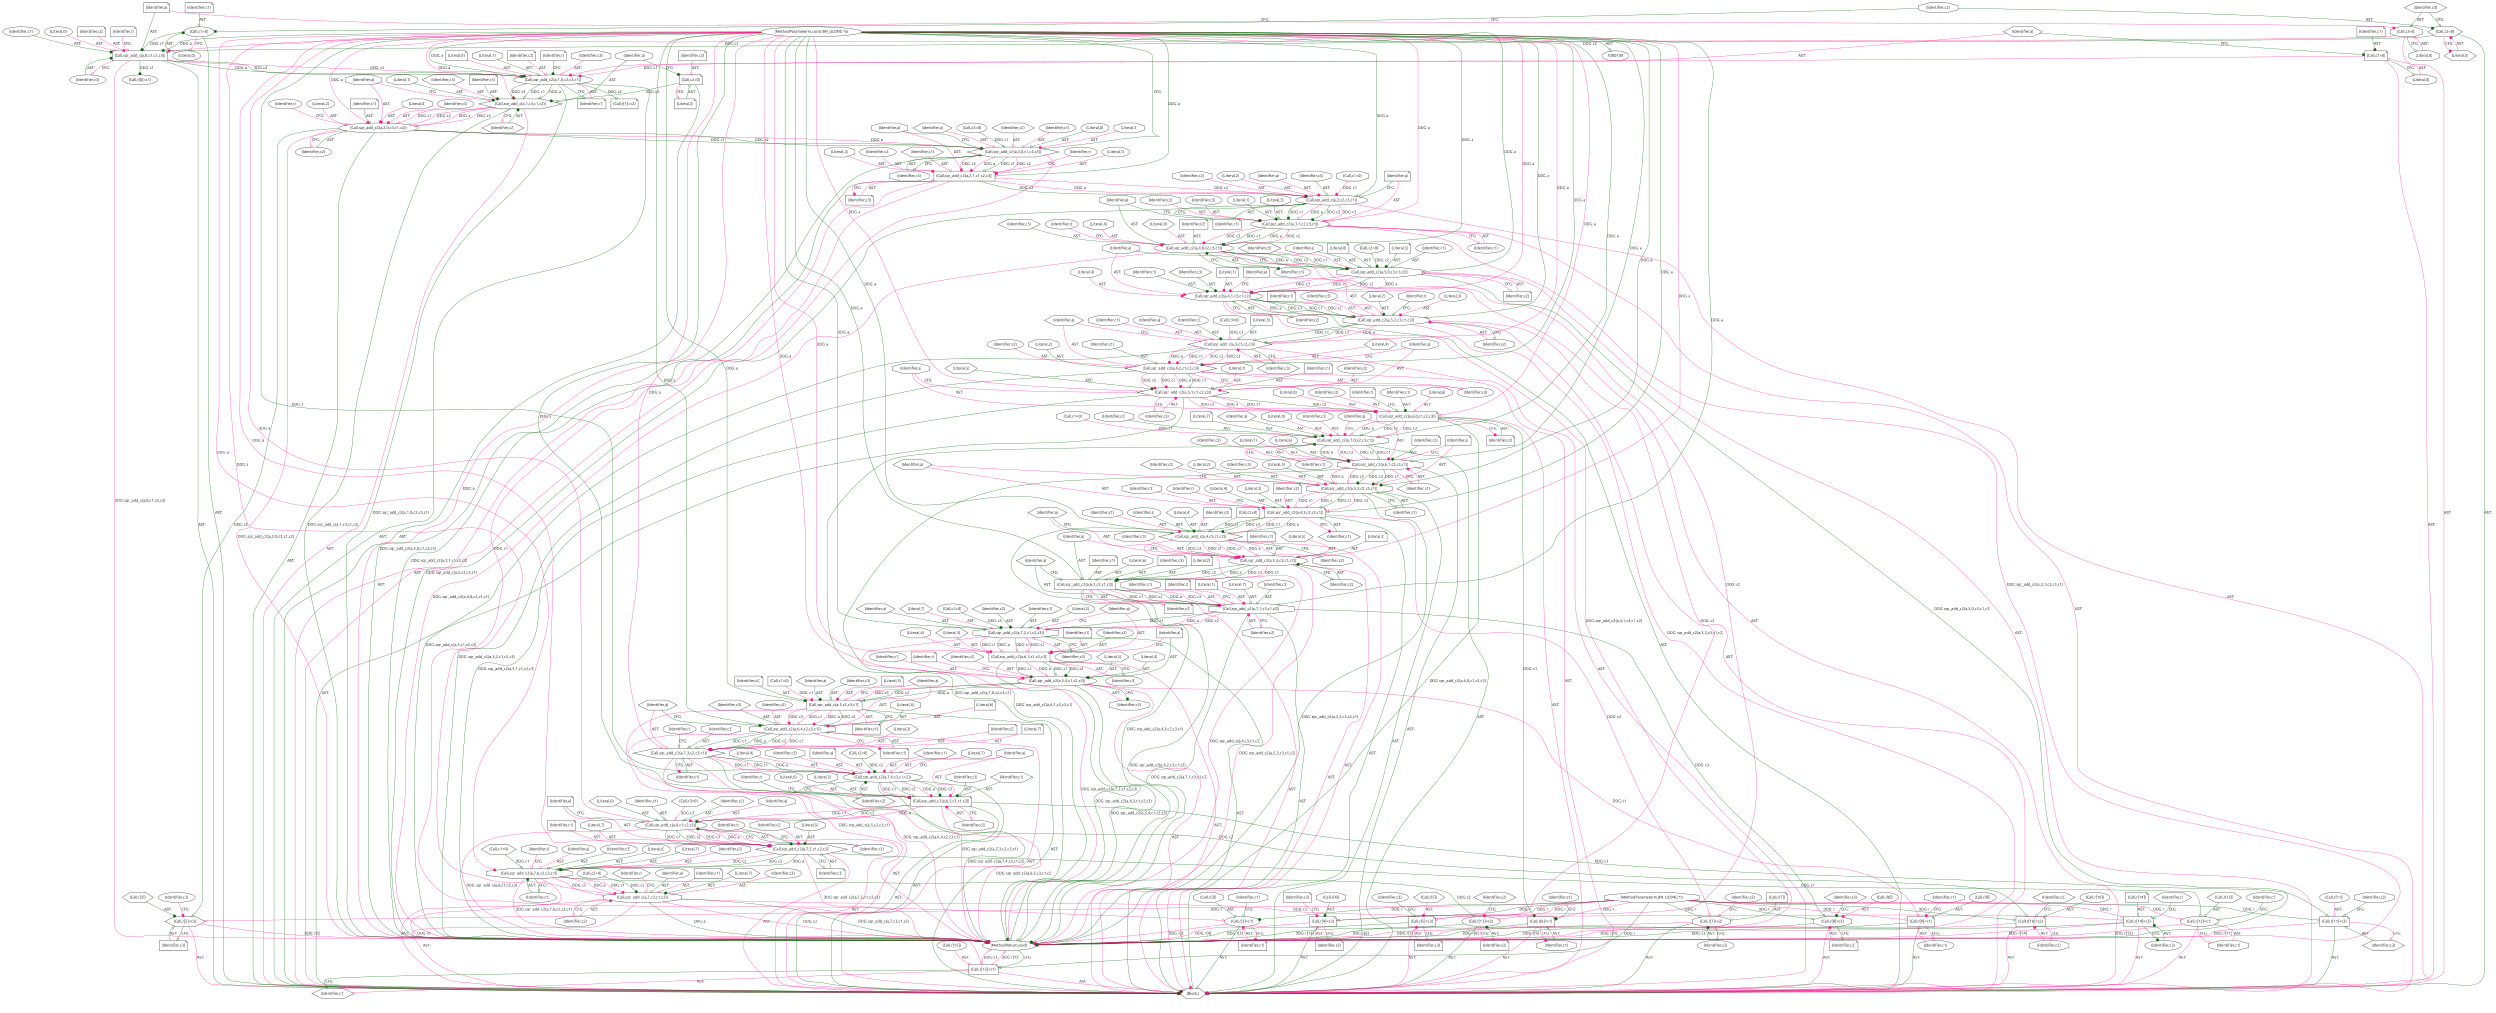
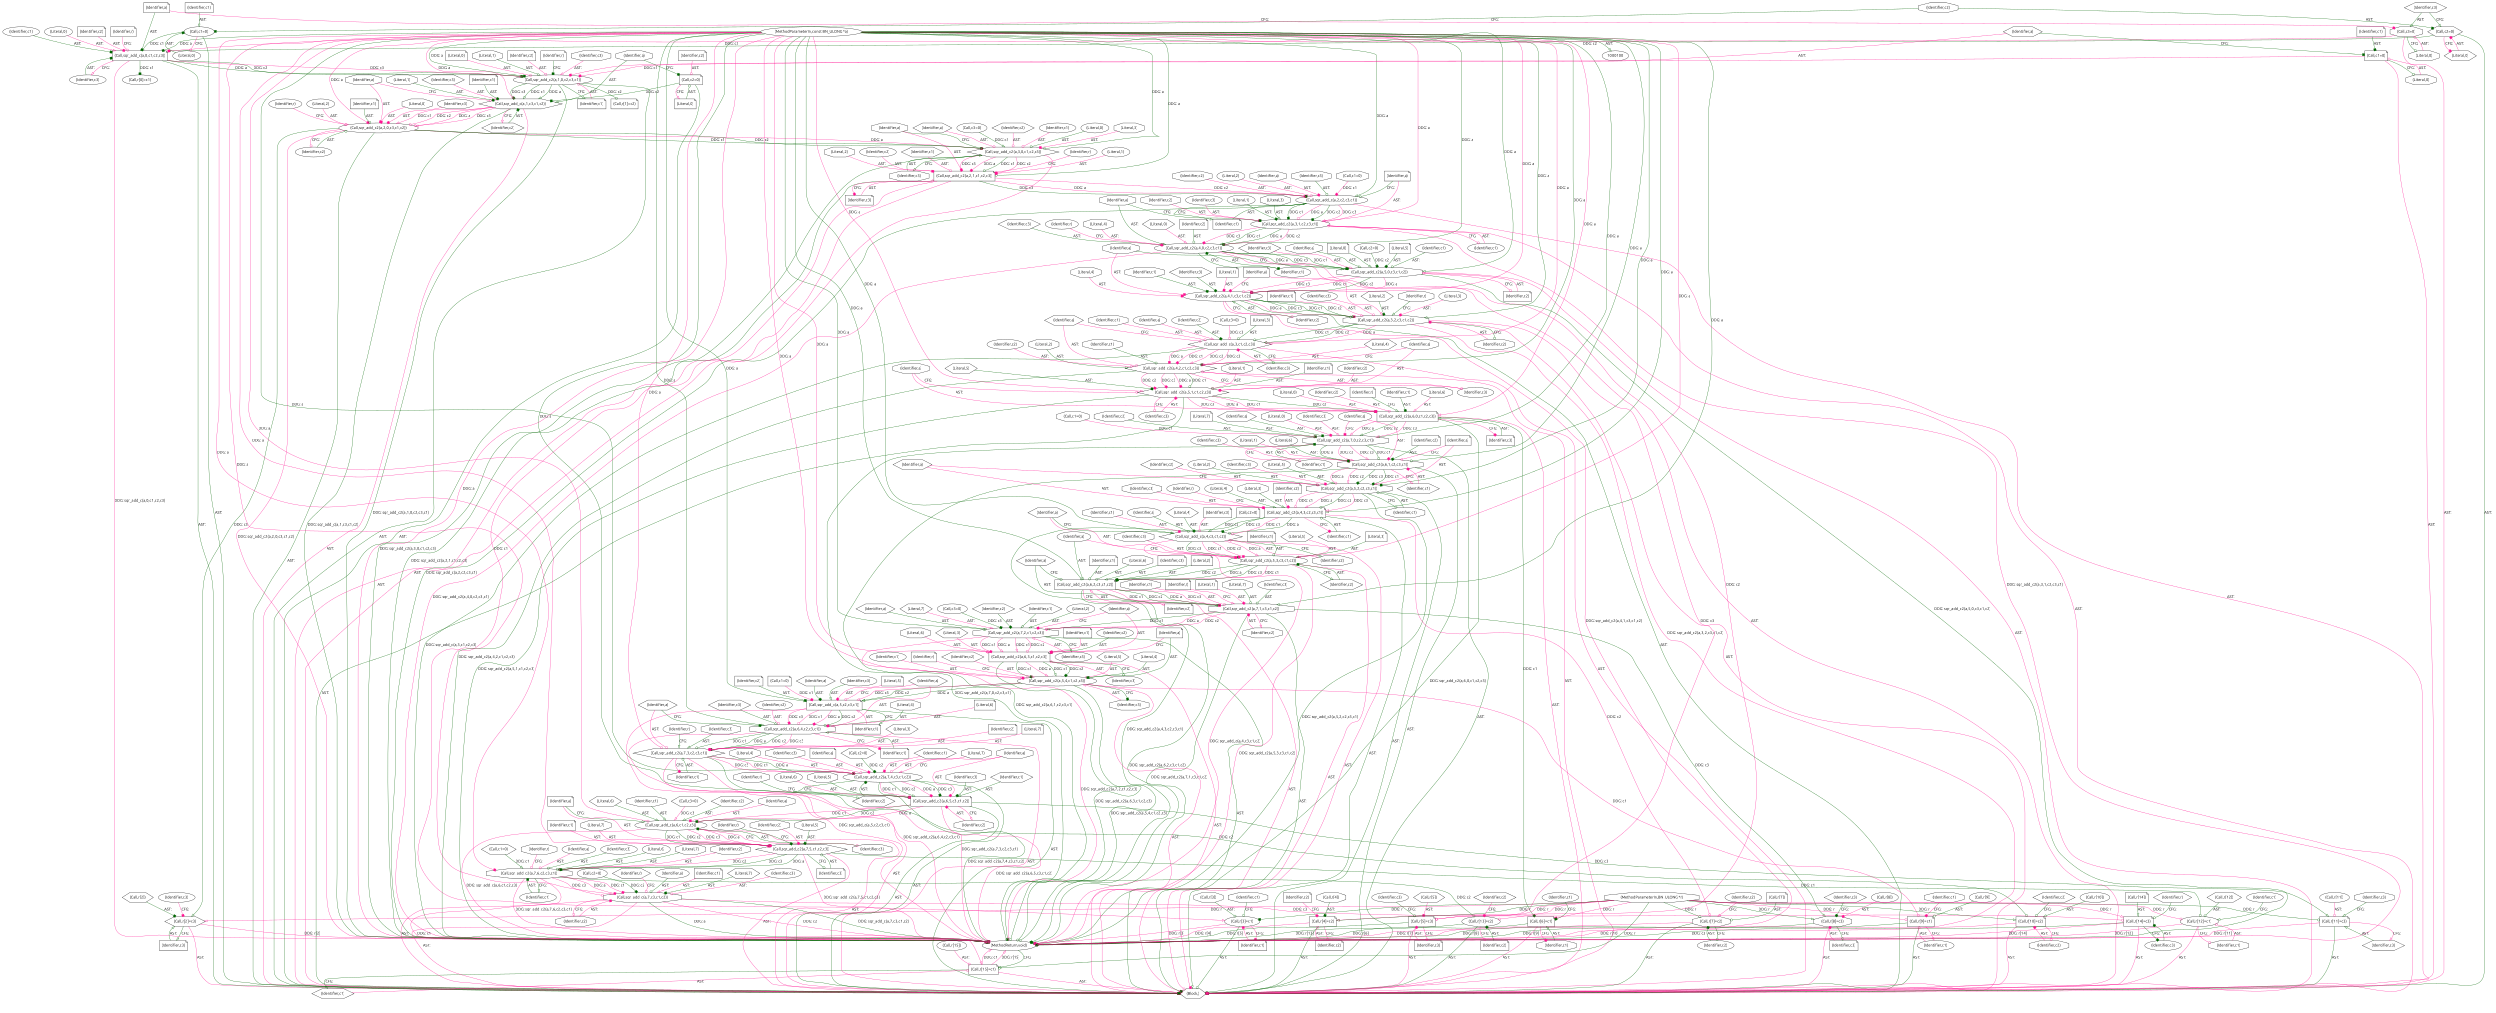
(1158, 92) -> (1158, 92)
